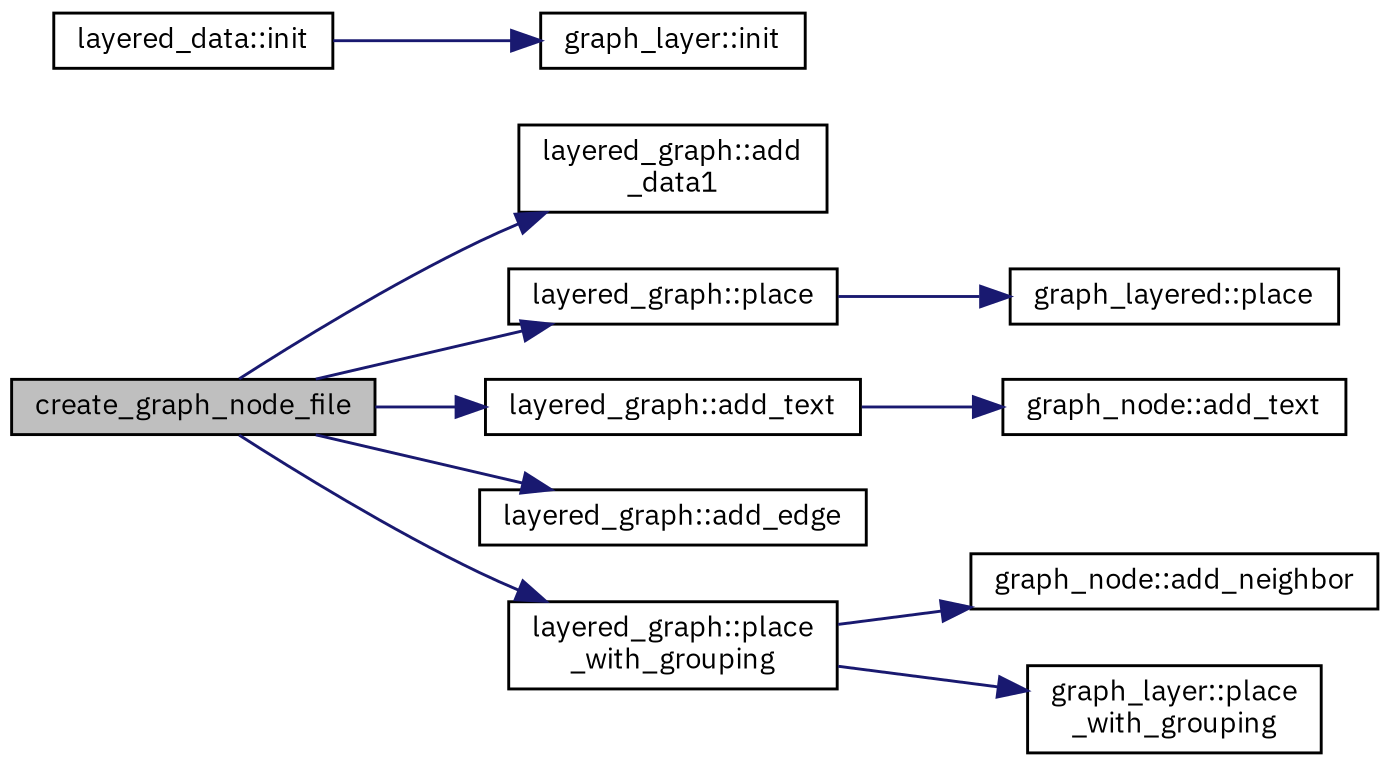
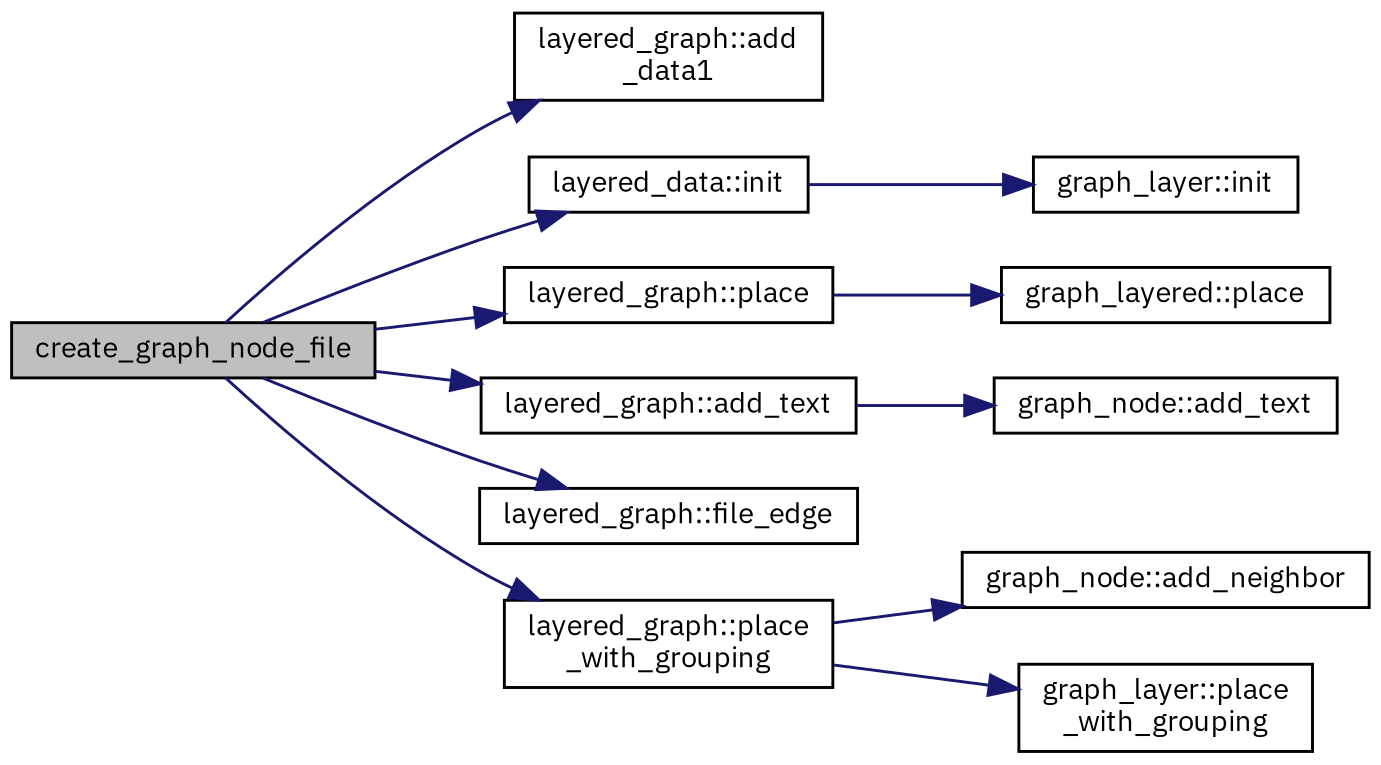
none -> (400, 269)
(673, 517) -> (669, 516)
